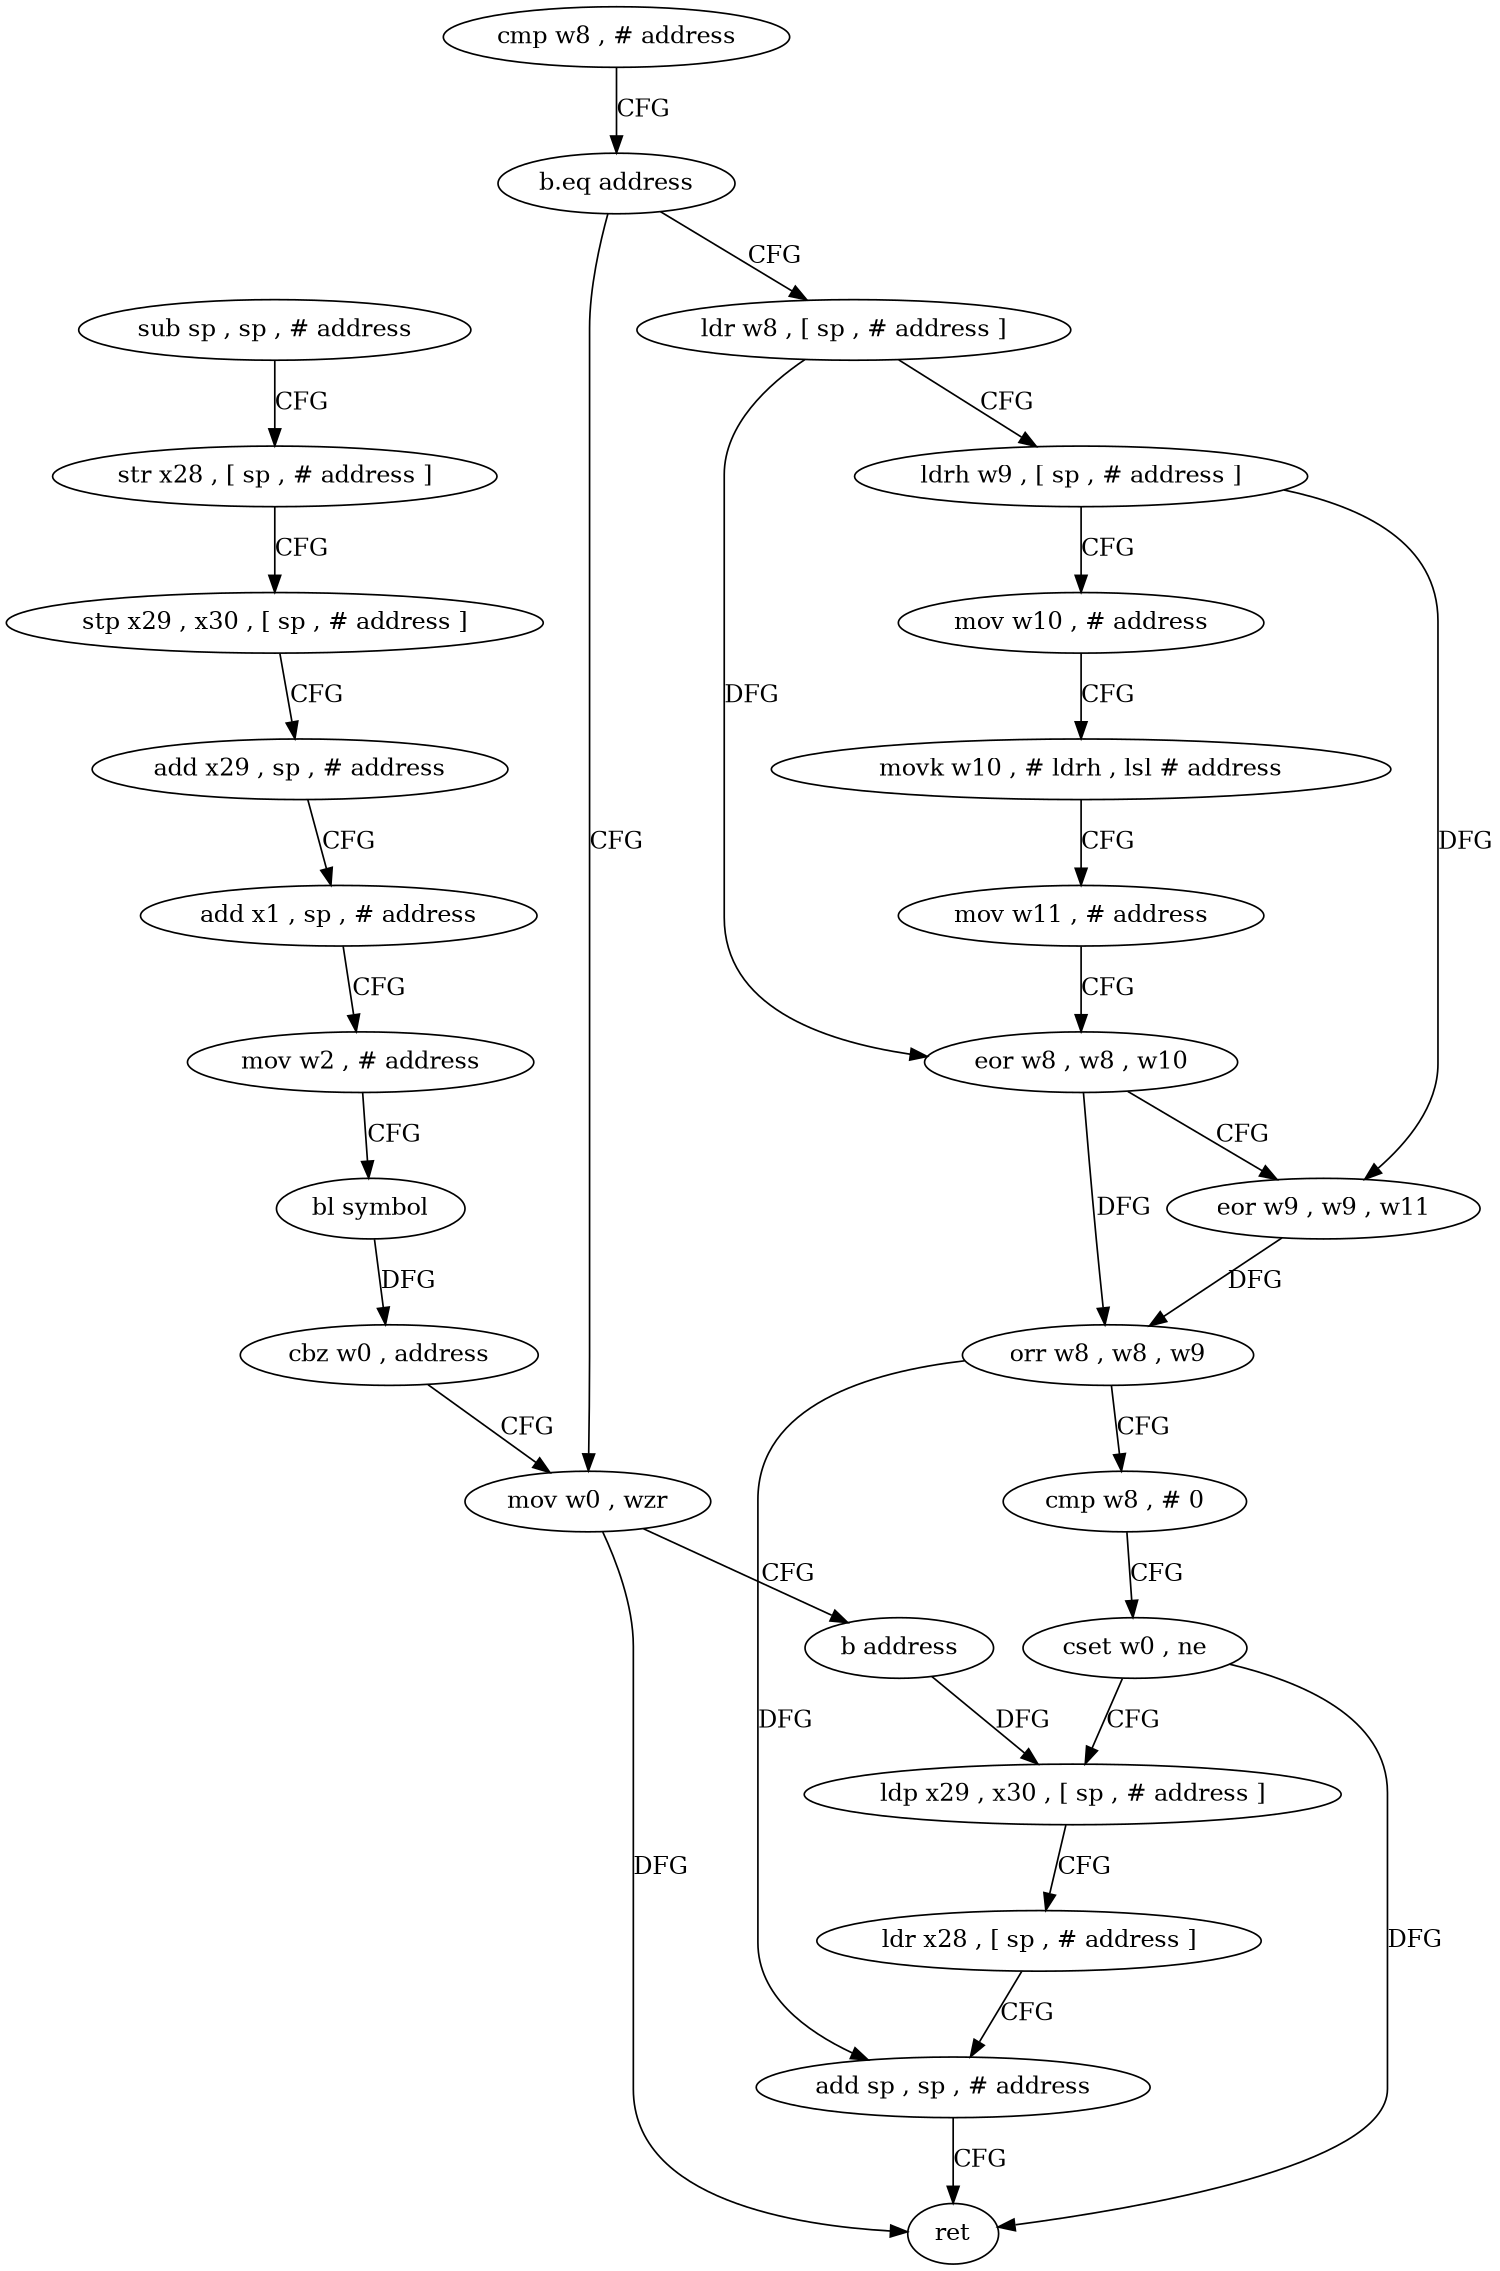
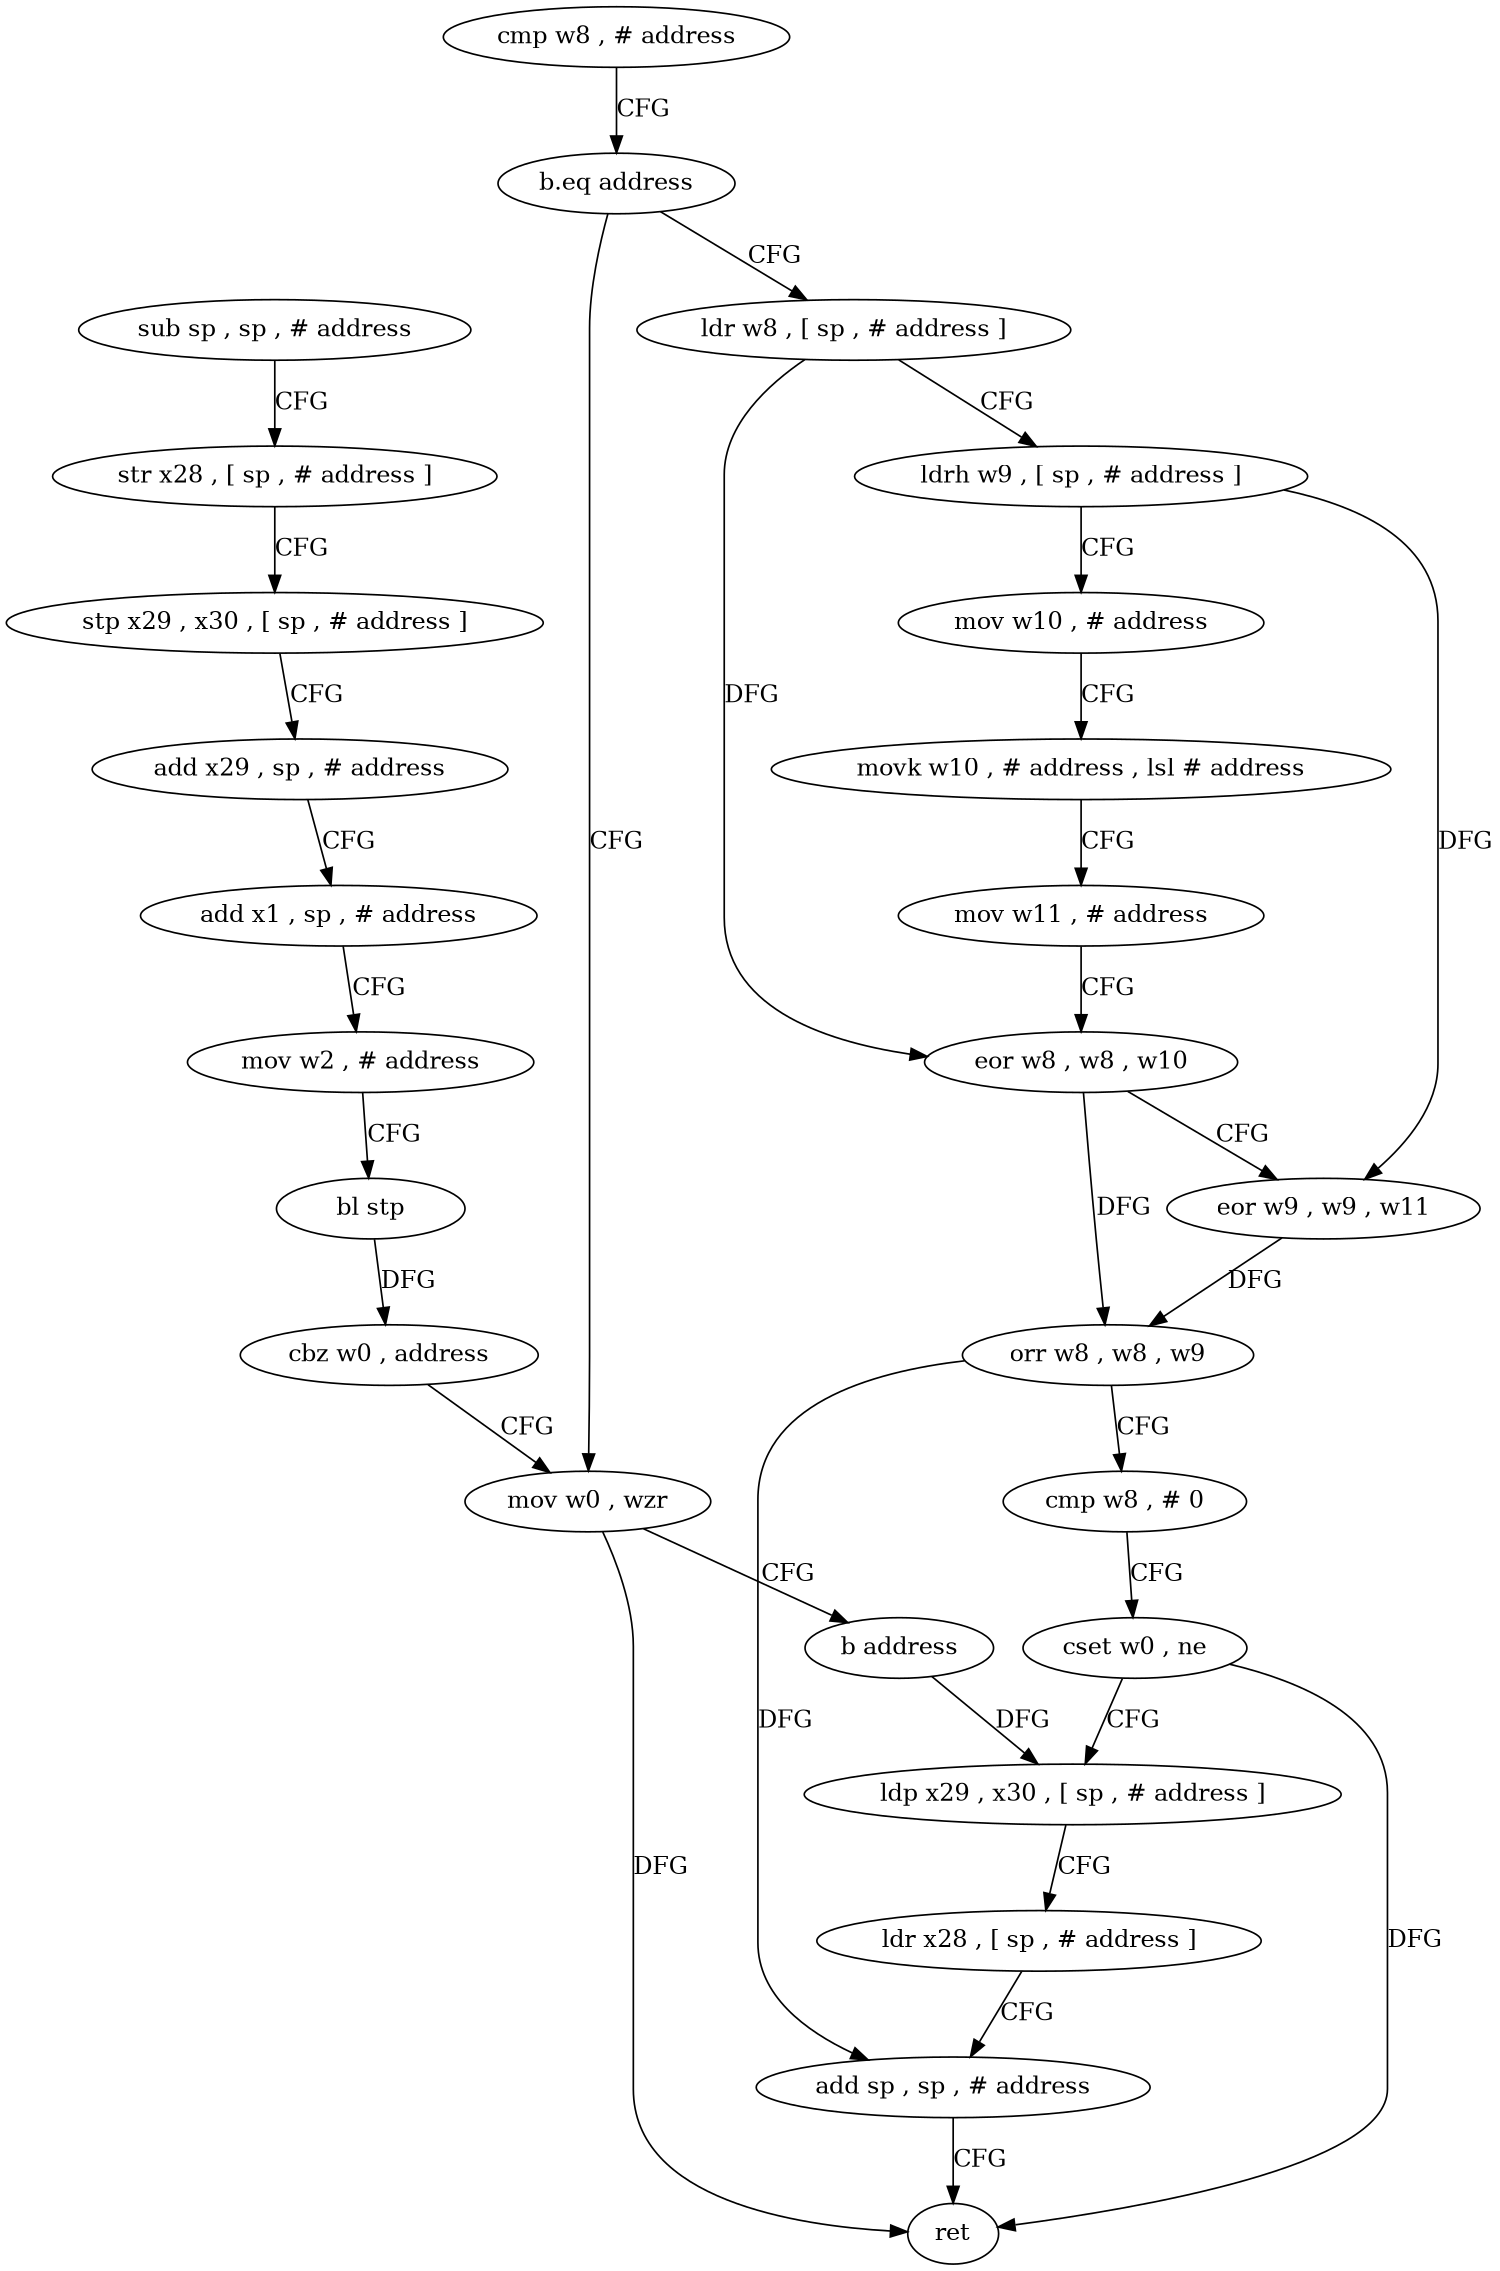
(1081, 769) -> (1081, 769)
(371, 1209) -> (371, 1209)
